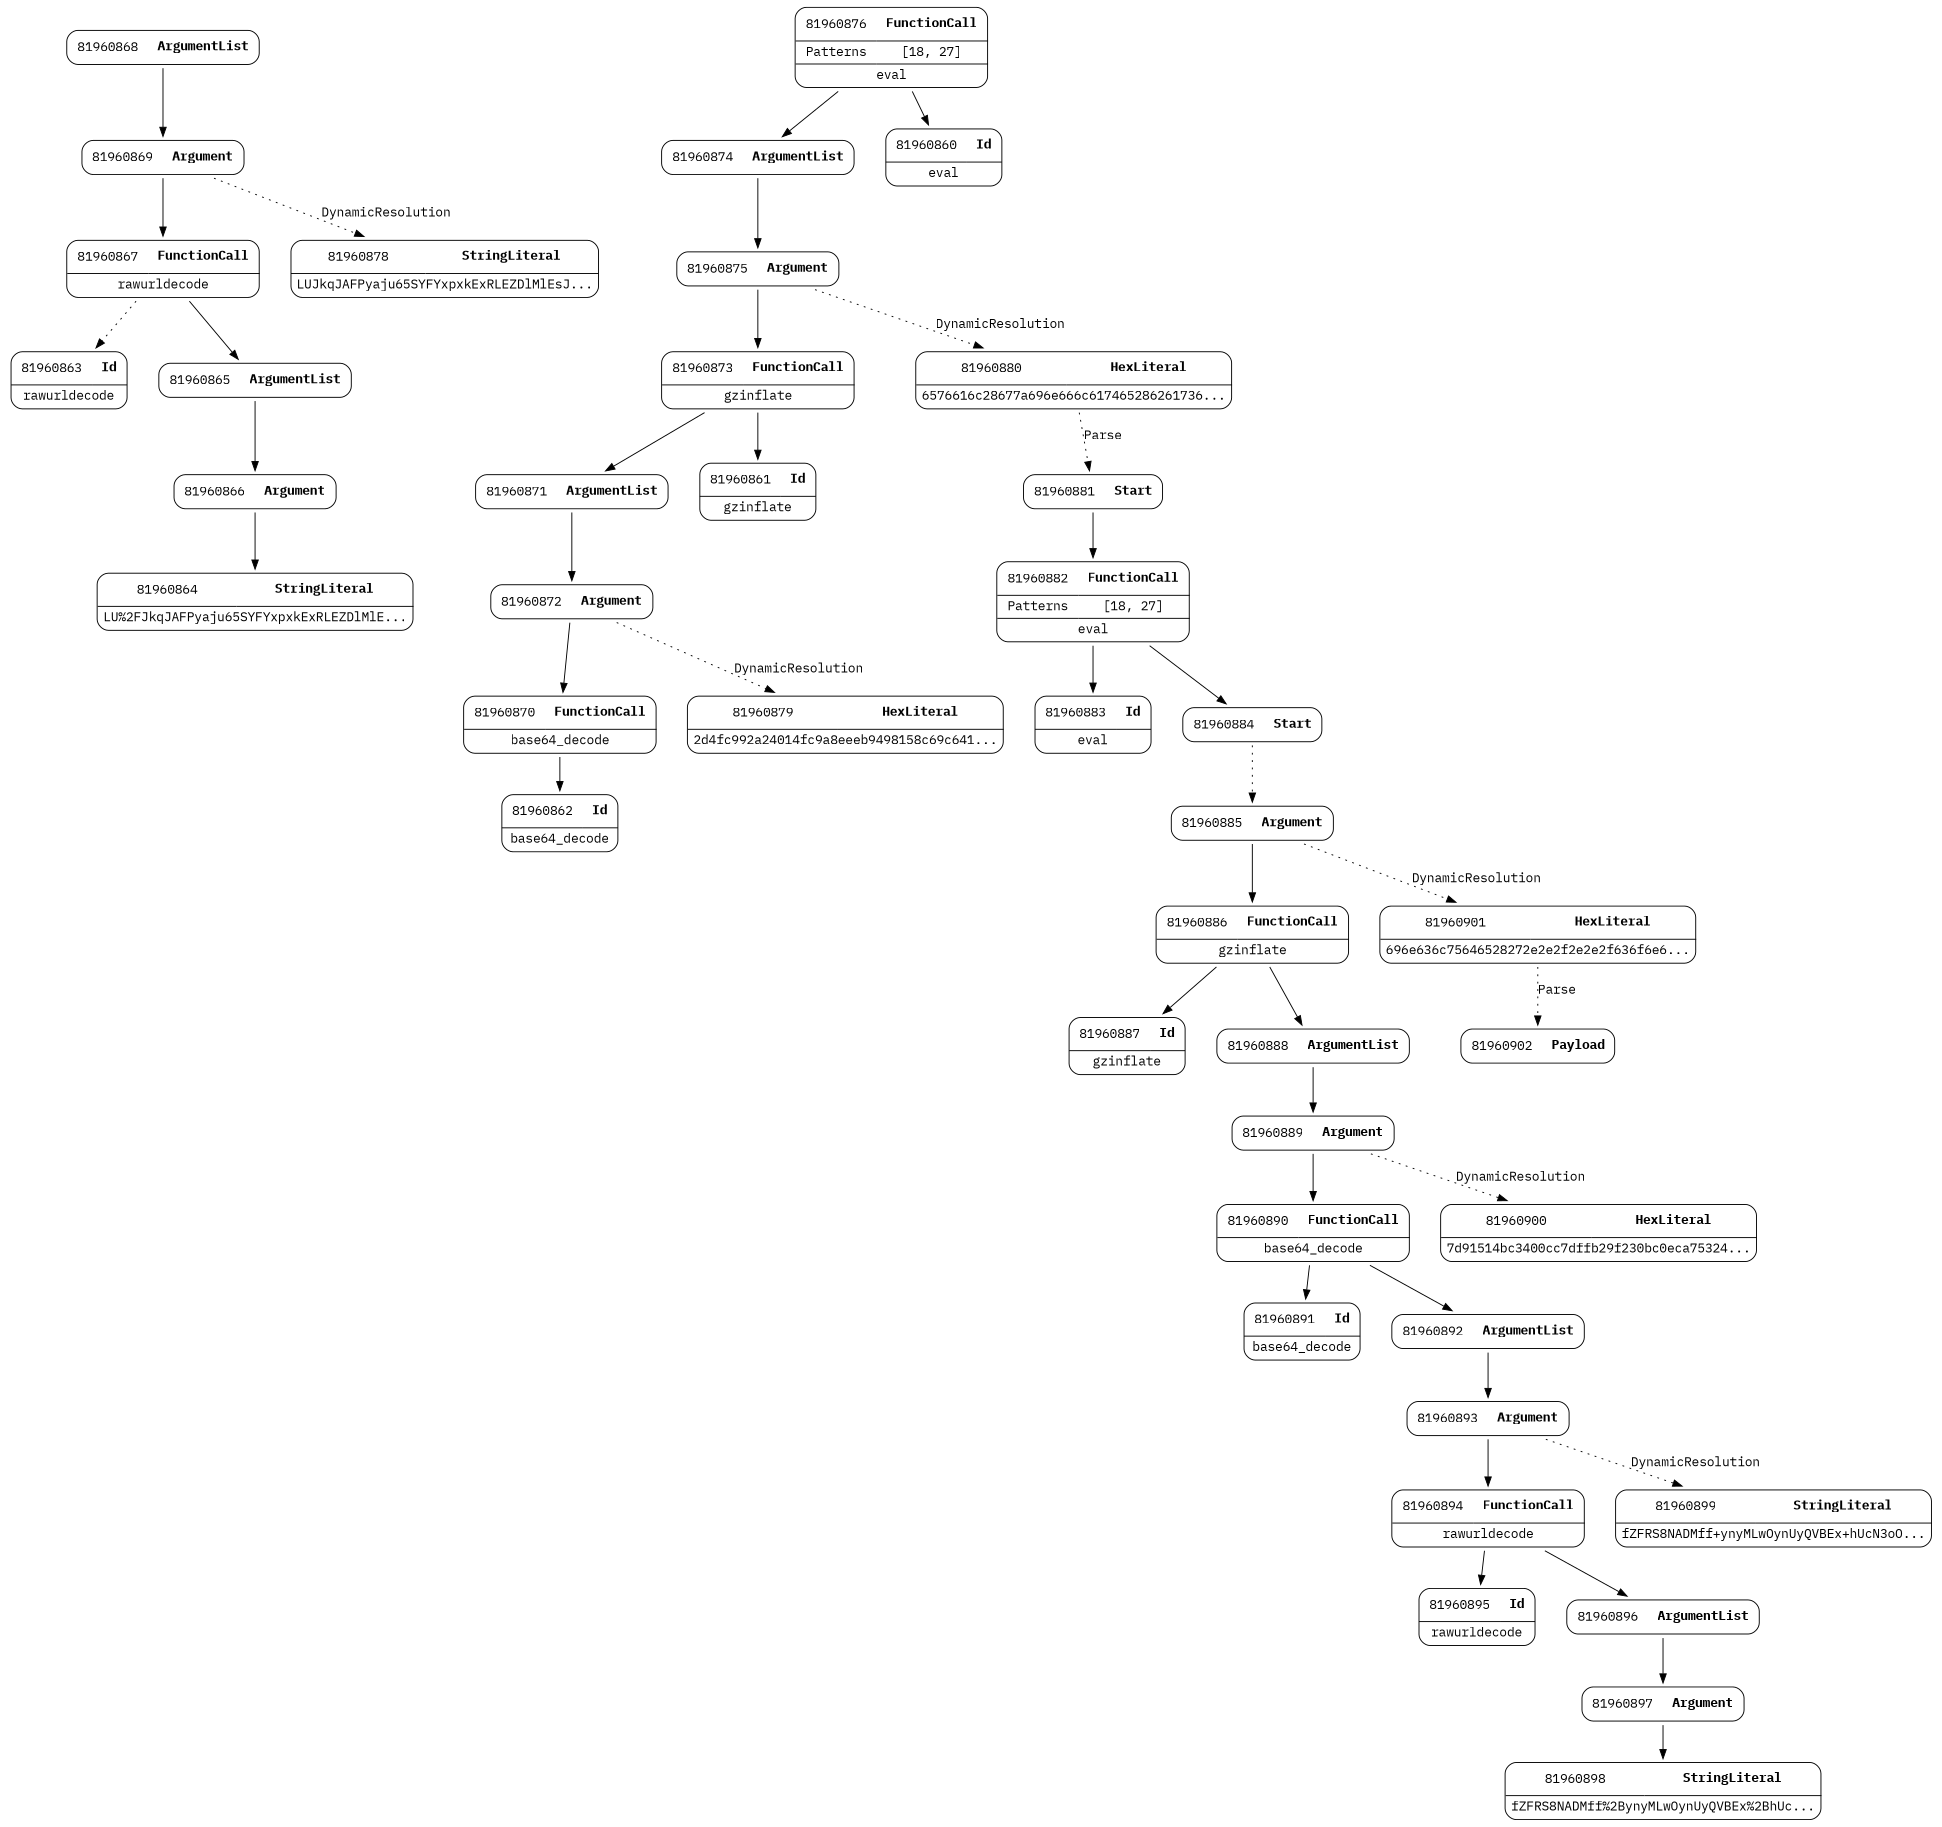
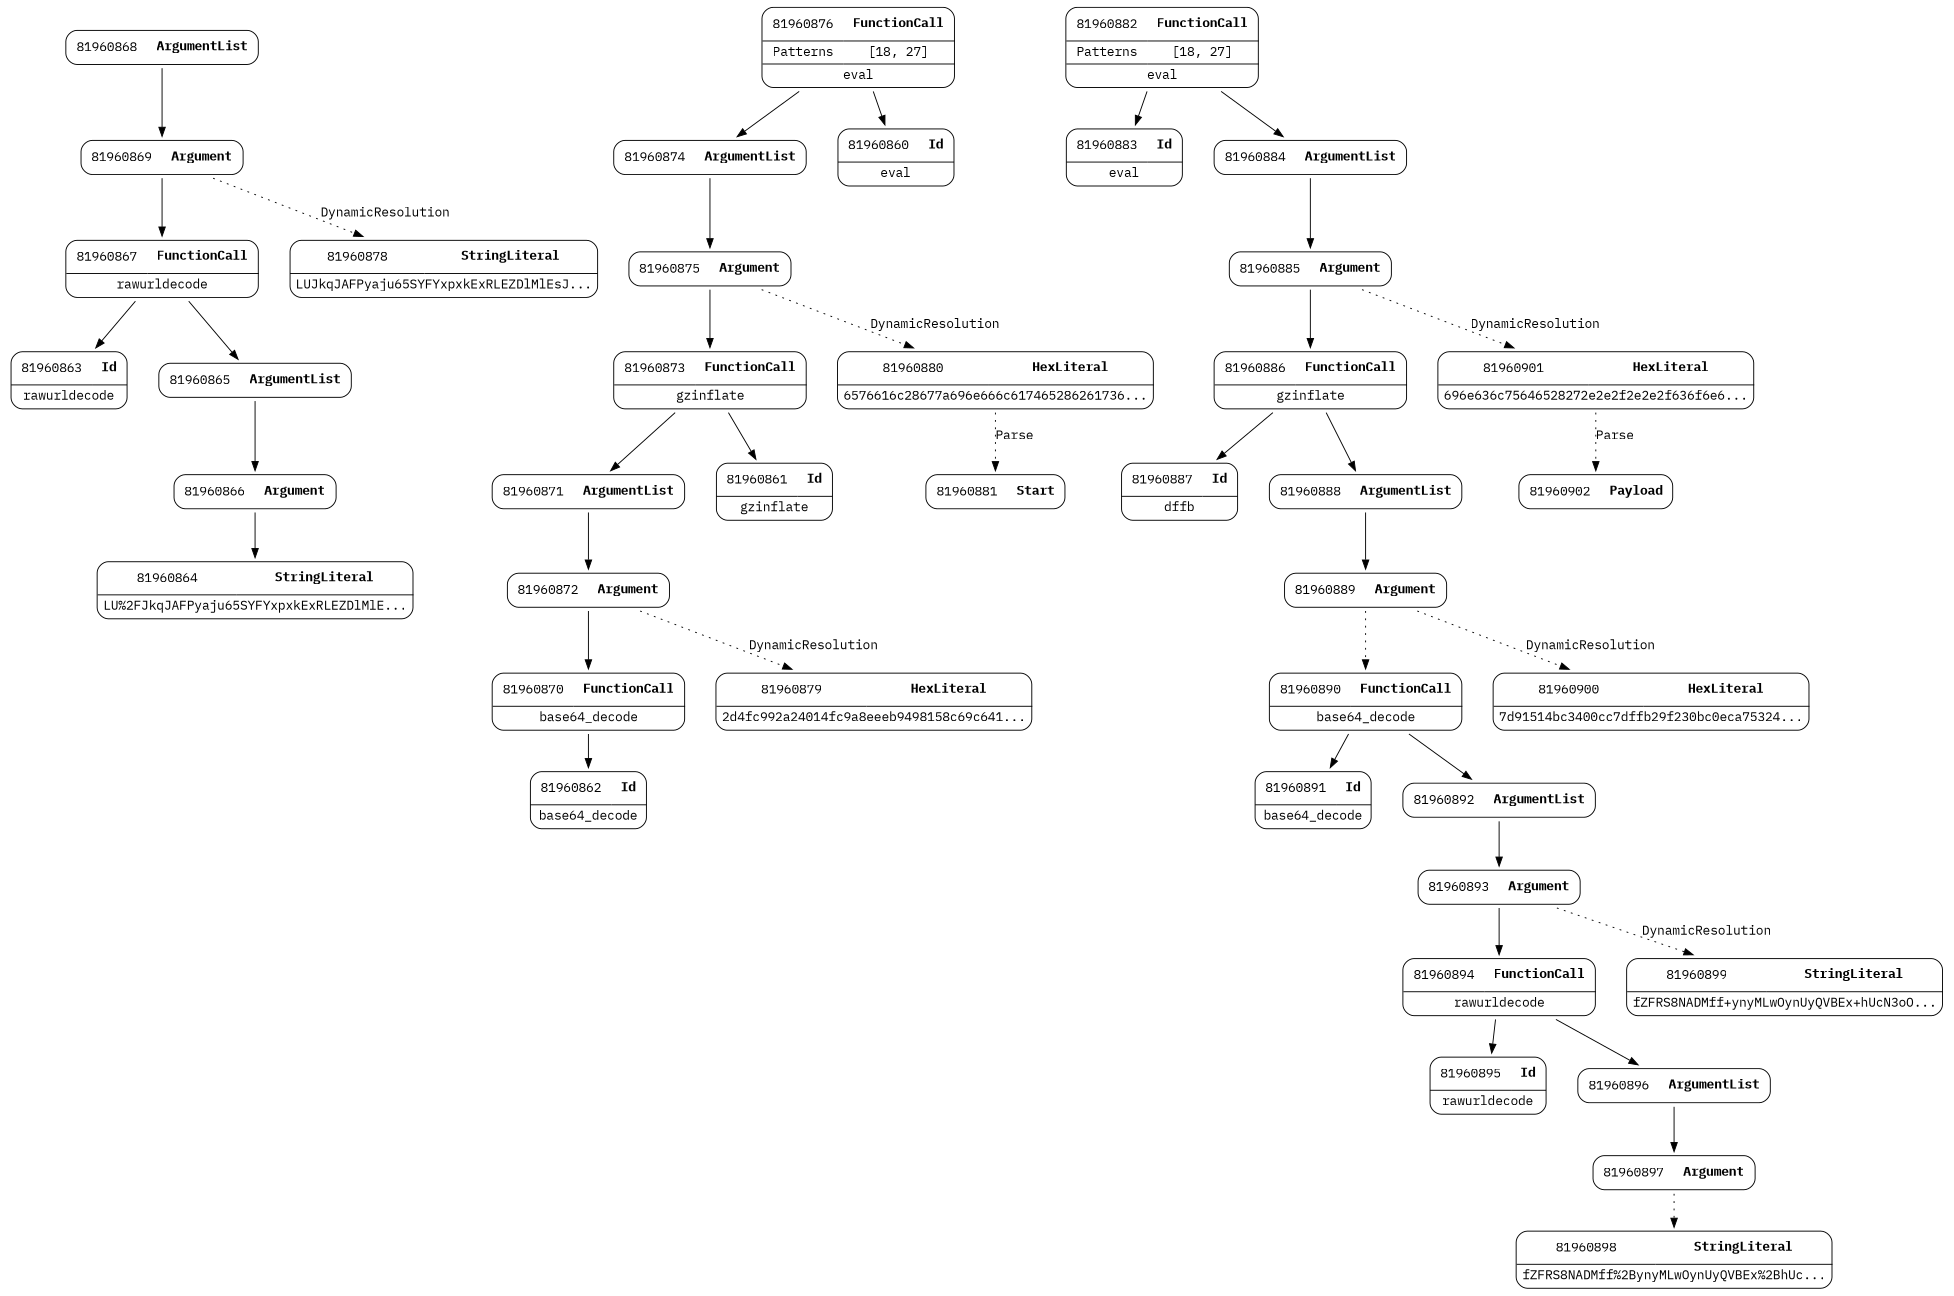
(119, 321) -> (119, 321)
(1093, 531) -> none
(1293, 724) -> (1351, 157)
(1252, 769) -> (1310, 208)
(1127, 1062) -> (1180, 507)
(1313, 1173) -> (1366, 635)
(1663, 1737) -> (1674, 1206)
